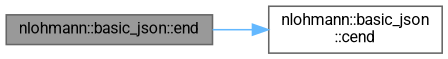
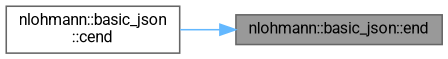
(232, 30) -> (200, 30)
